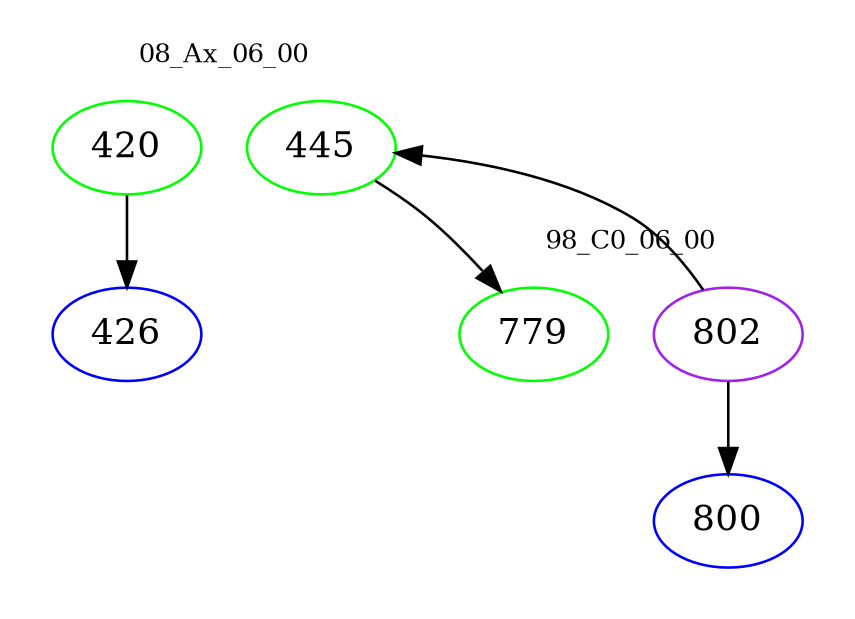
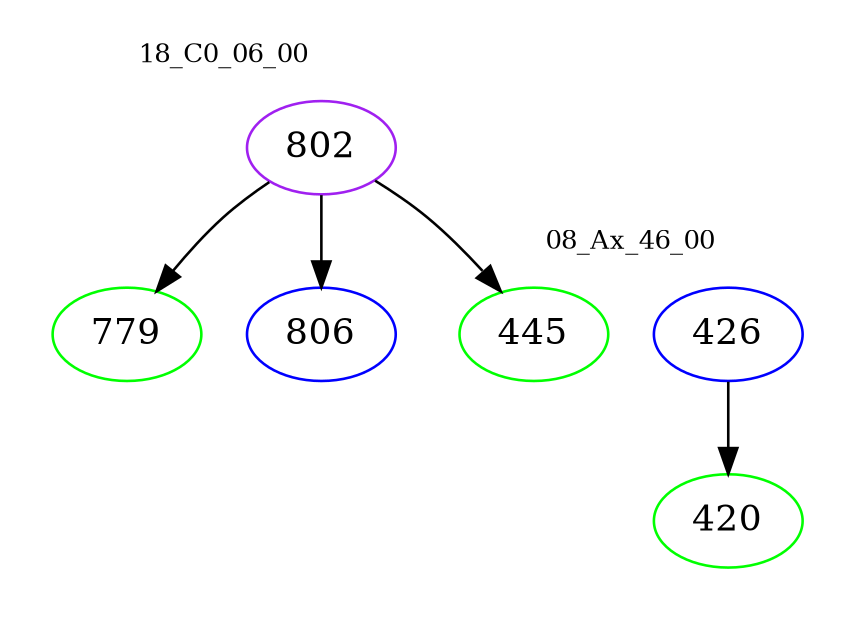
(224, 56) -> (631, 242)
(127, 228) -> (728, 415)
(631, 242) -> (224, 56)
(456, 243) -> (218, 223)
(728, 521) -> (321, 334)
